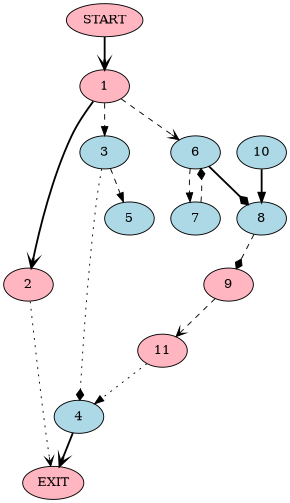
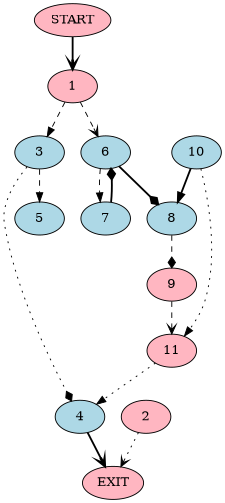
(55, 177) -> none
(202, 191) -> (112, 191)
none -> (212, 250)
